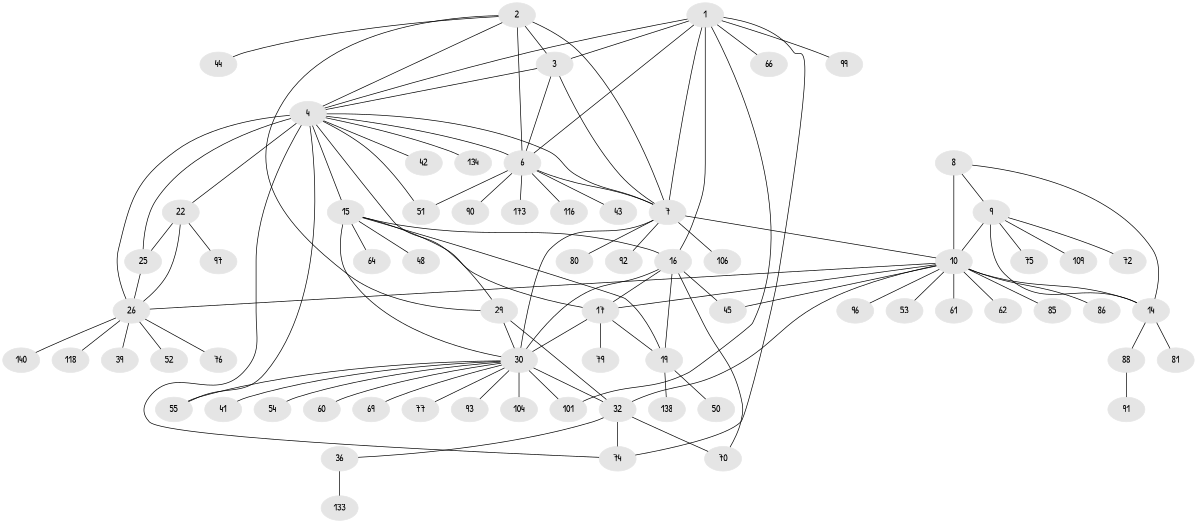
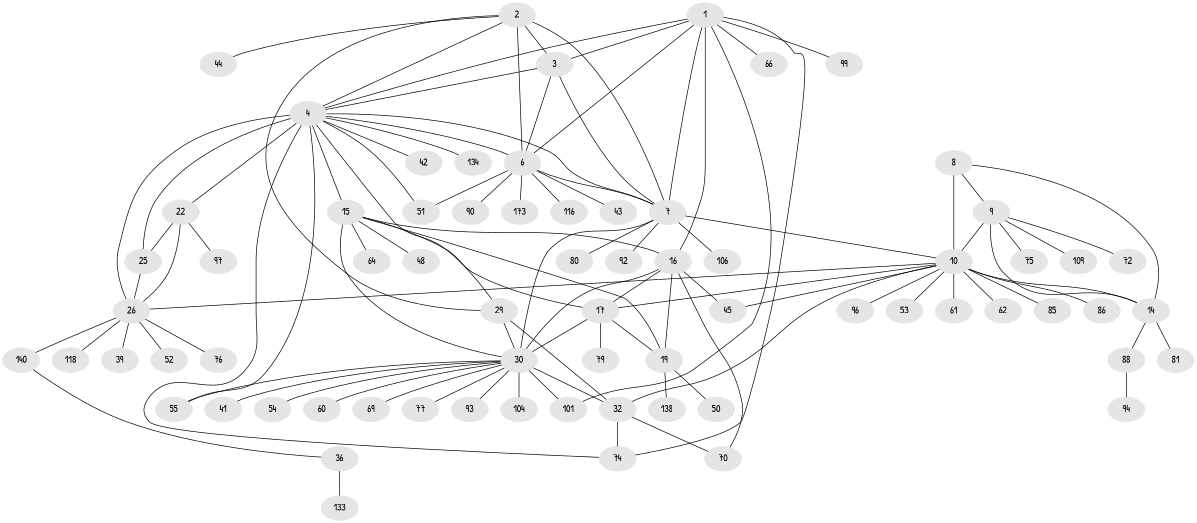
(1126, 409) -> (1126, 409)
(482, 445) -> (170, 435)
